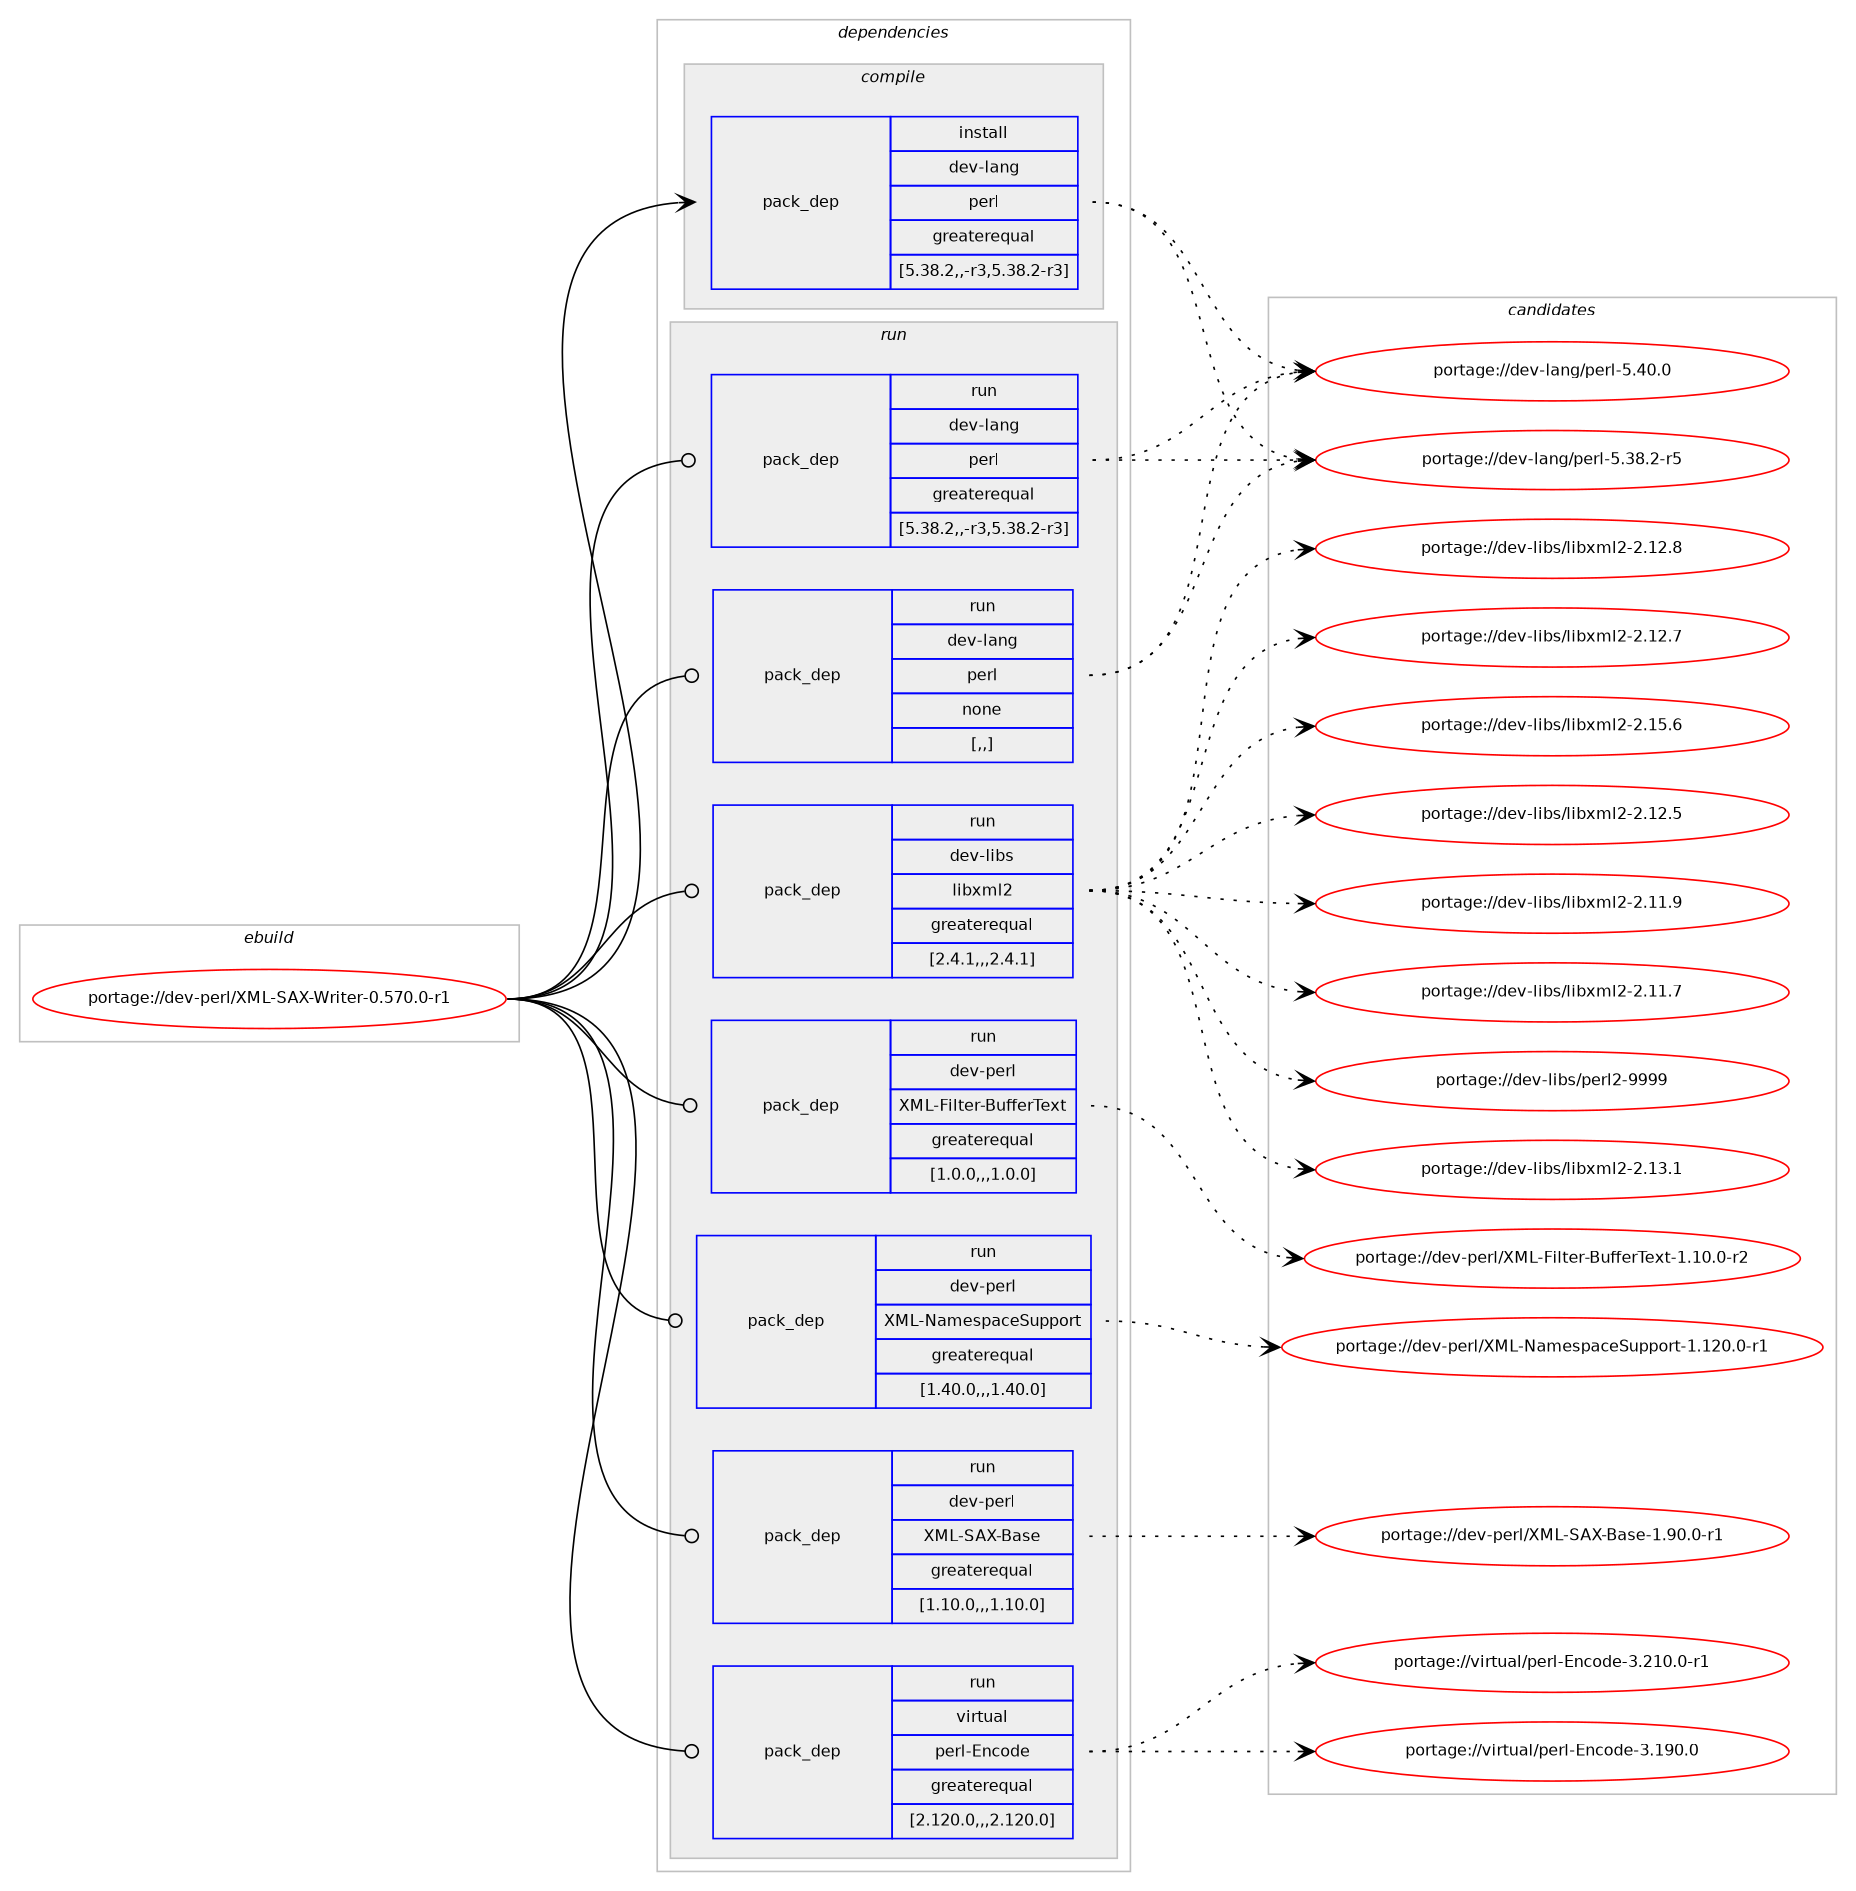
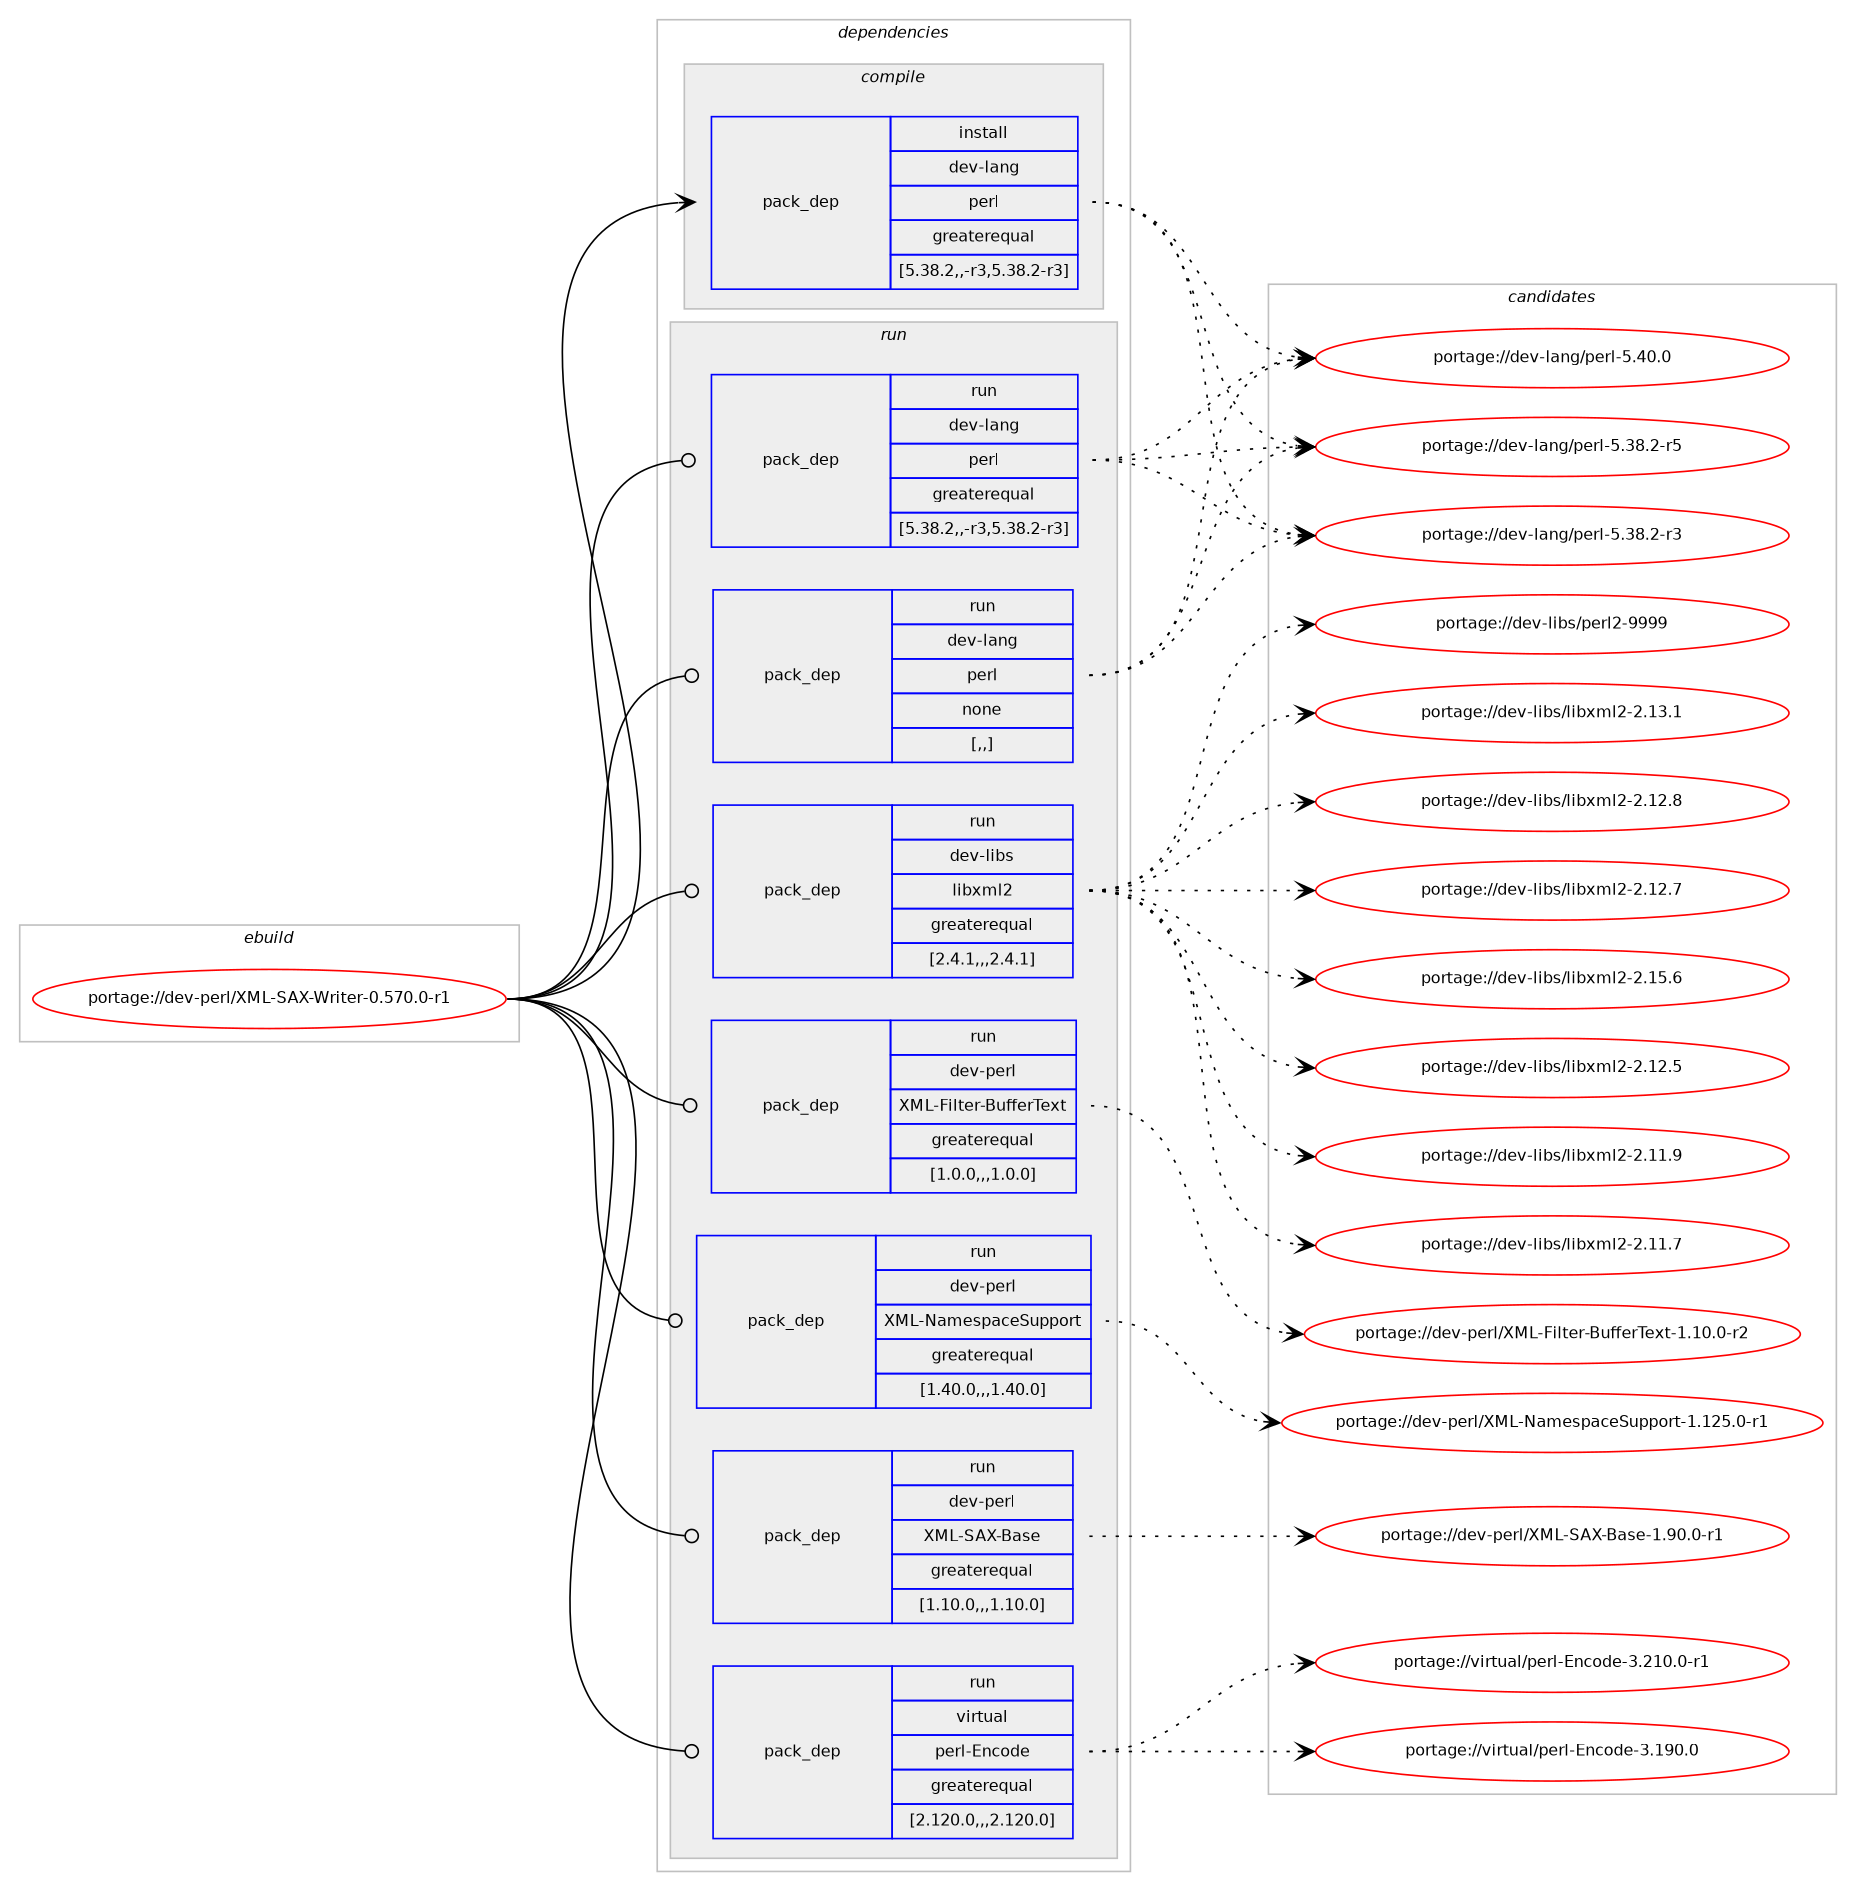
none -> (1552, 536)
(1552, 1347) -> (1552, 1423)
